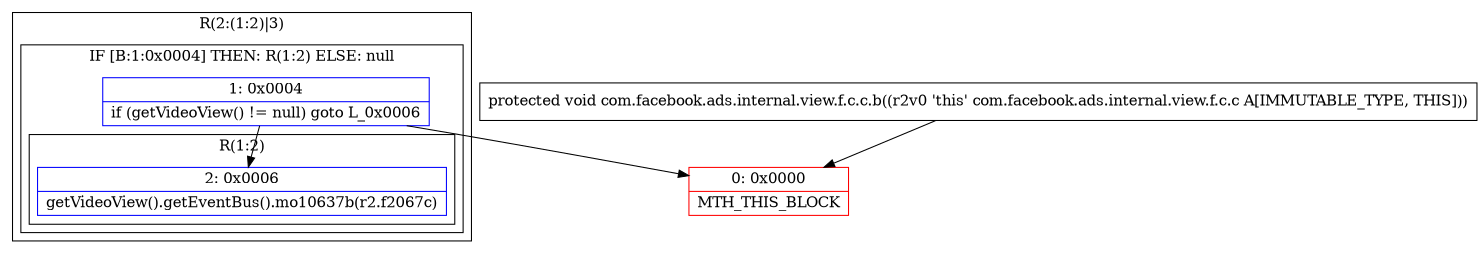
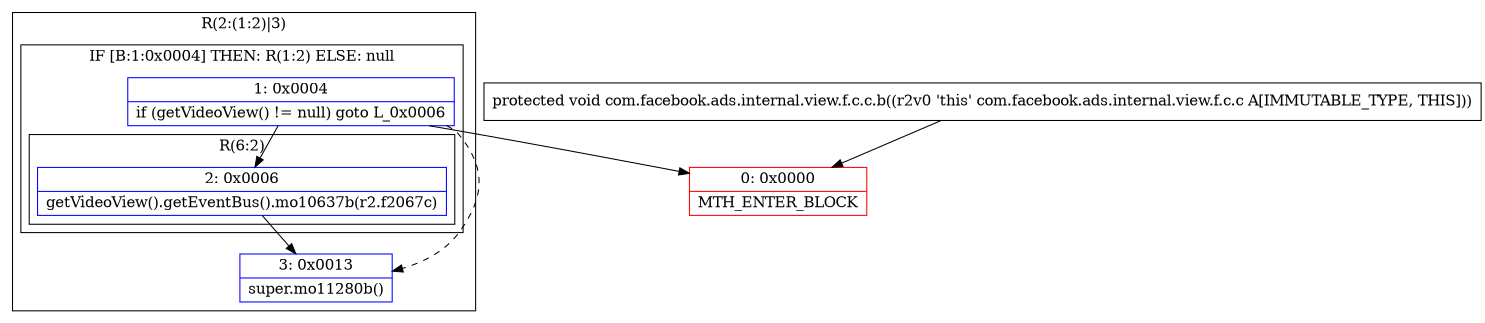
(242, 147) -> (242, 147)
(769, 203) -> (778, 203)
none -> (316, 278)
